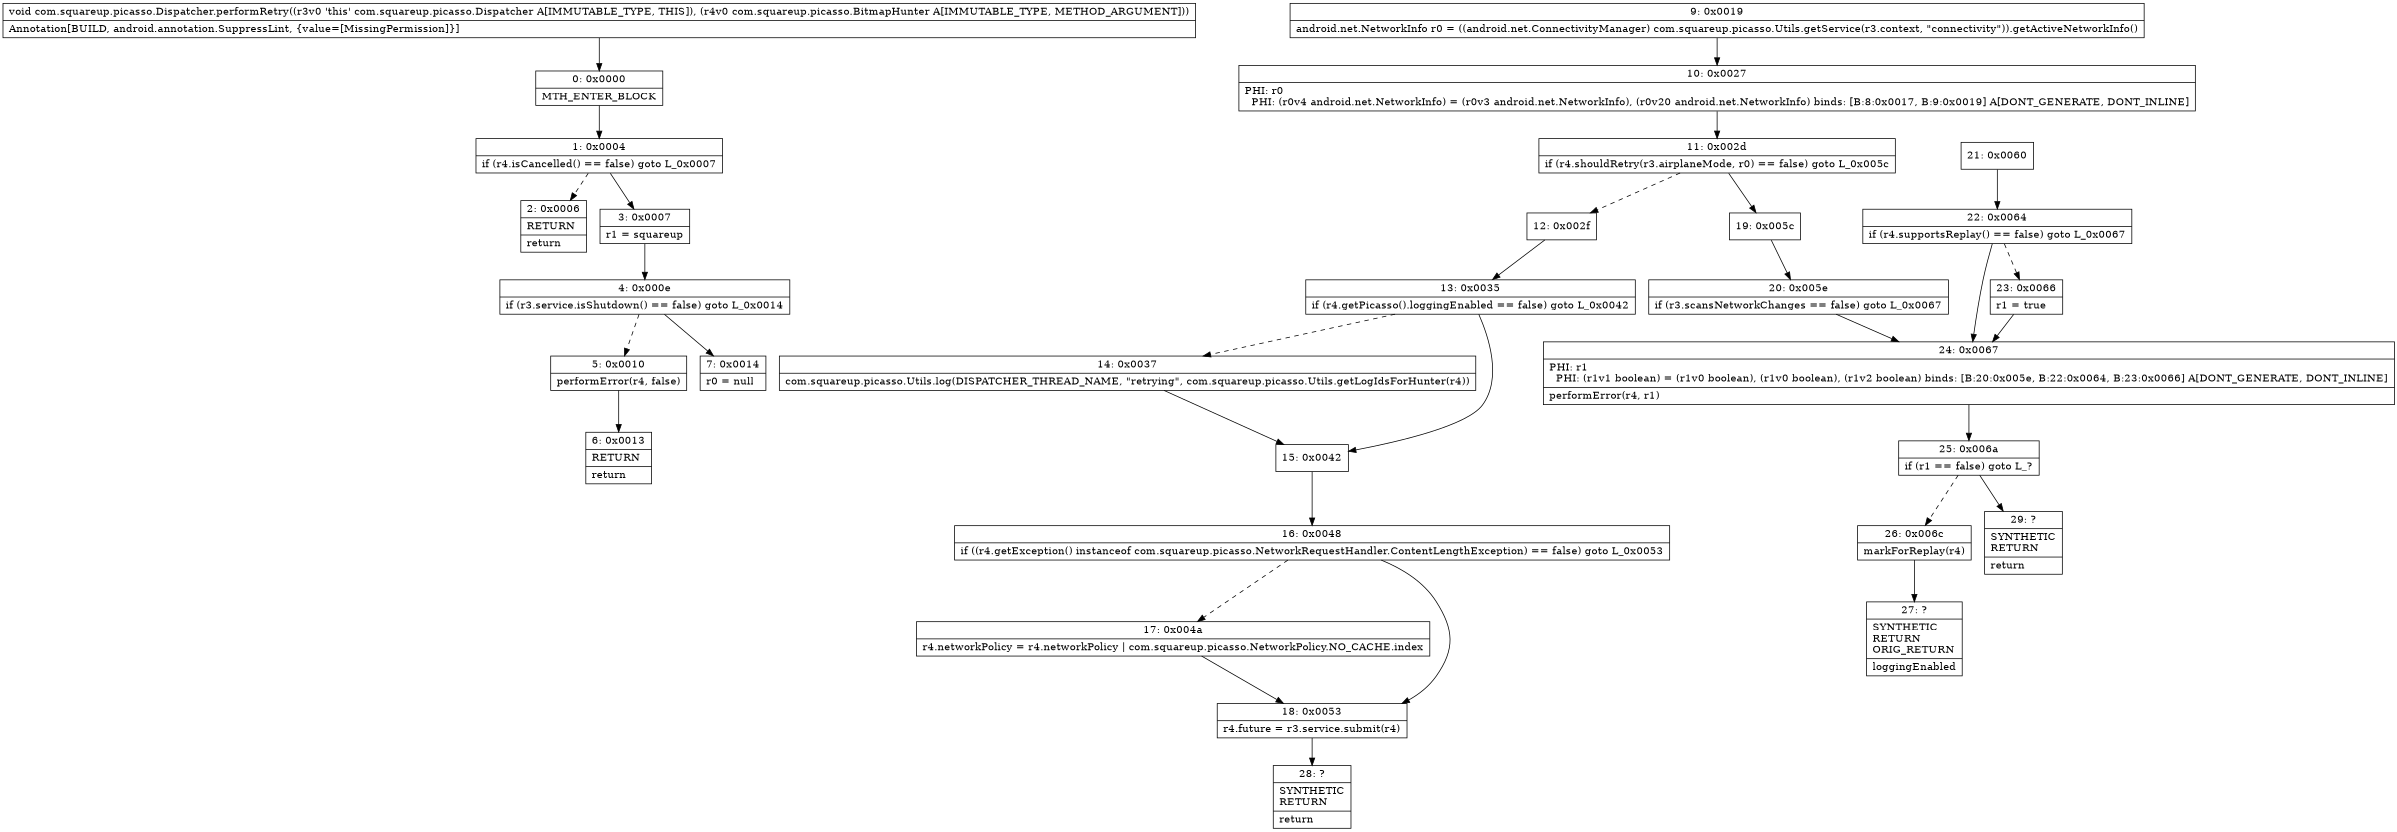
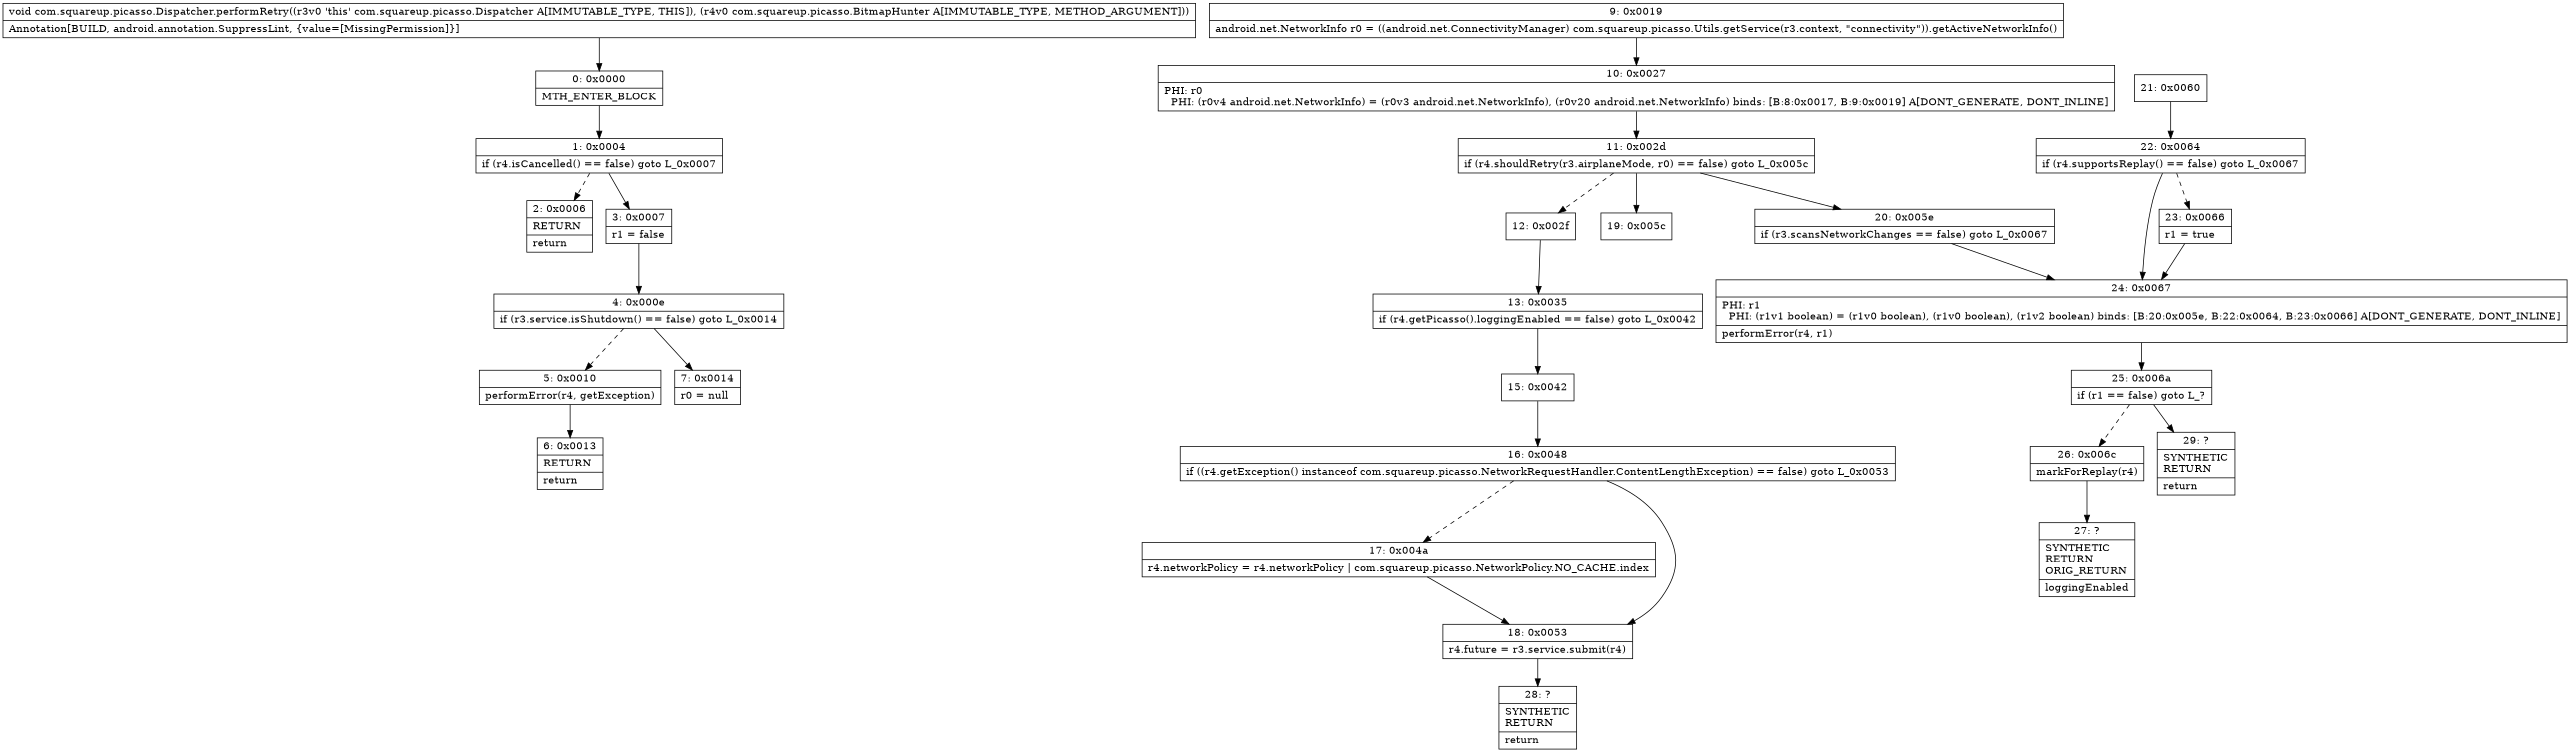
(645, 235) -> (639, 235)
(1779, 256) -> (1767, 190)
(1128, 373) -> none
(619, 381) -> (570, 396)
